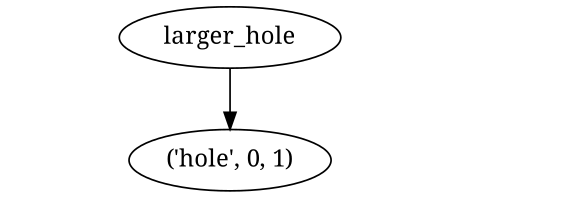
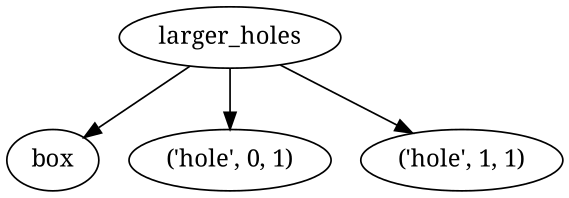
(230, 37) -> (230, 37)
none -> (53, 160)
none -> (462, 160)
